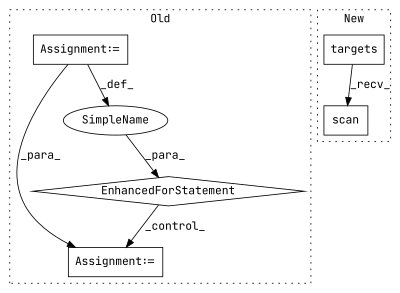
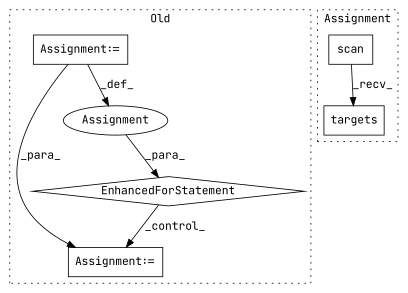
(354, 19) -> (358, 19)
(350, 81) -> (352, 81)
(116, 120) -> (116, 120)
